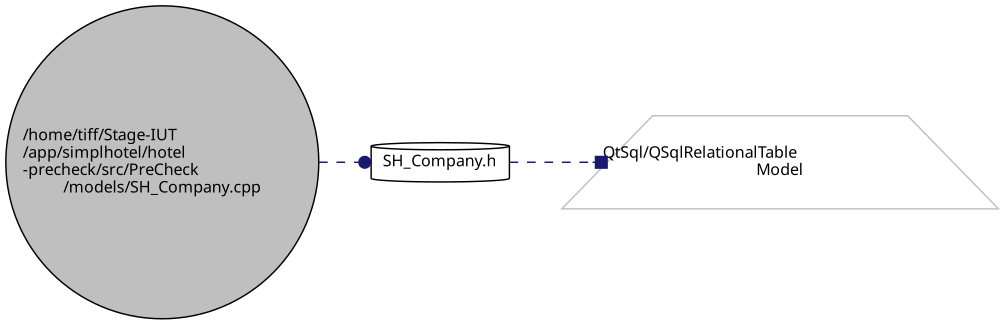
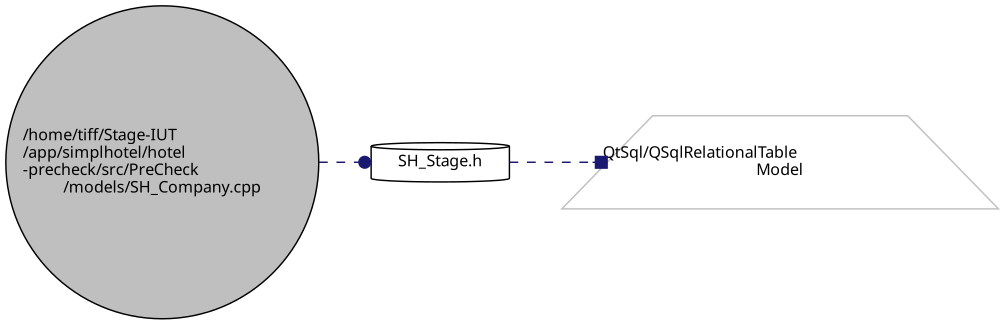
(440, 162) -> (440, 162)
